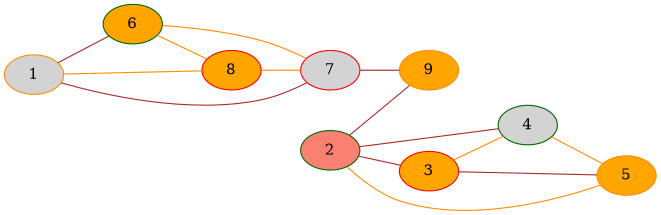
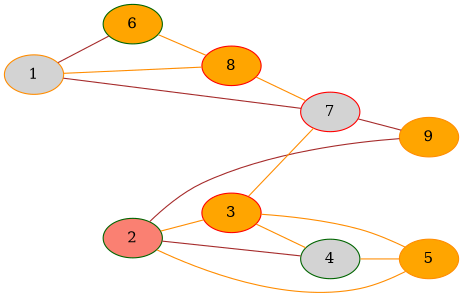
(236, 35) -> (279, 164)
(380, 161) -> (182, 225)
(528, 173) -> (335, 224)
